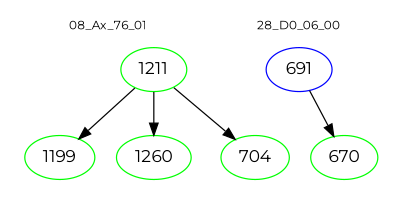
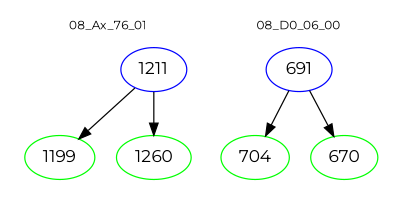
(299, 26) -> (299, 26)
(154, 70) -> (154, 70)
(193, 104) -> (280, 108)
